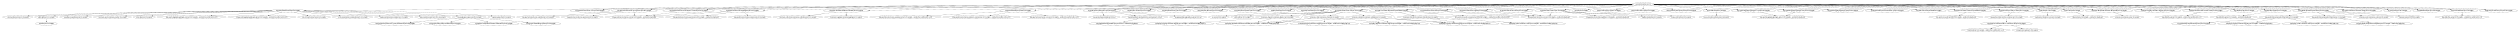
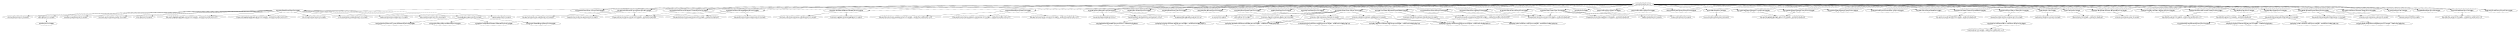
(2027, 30) -> none
